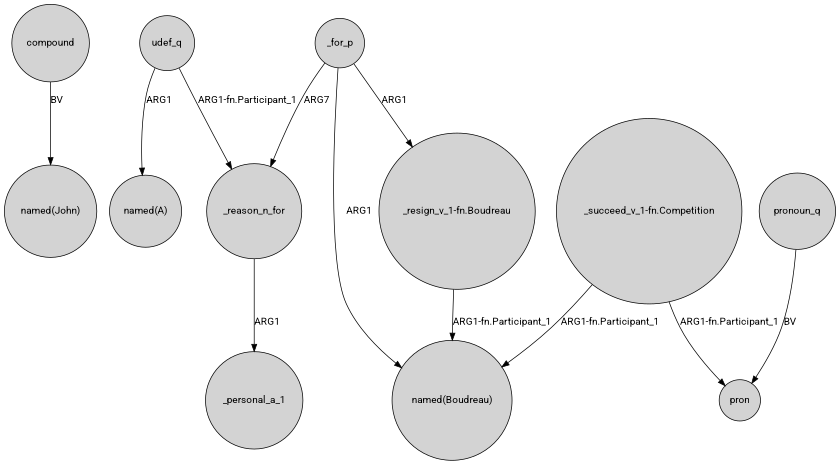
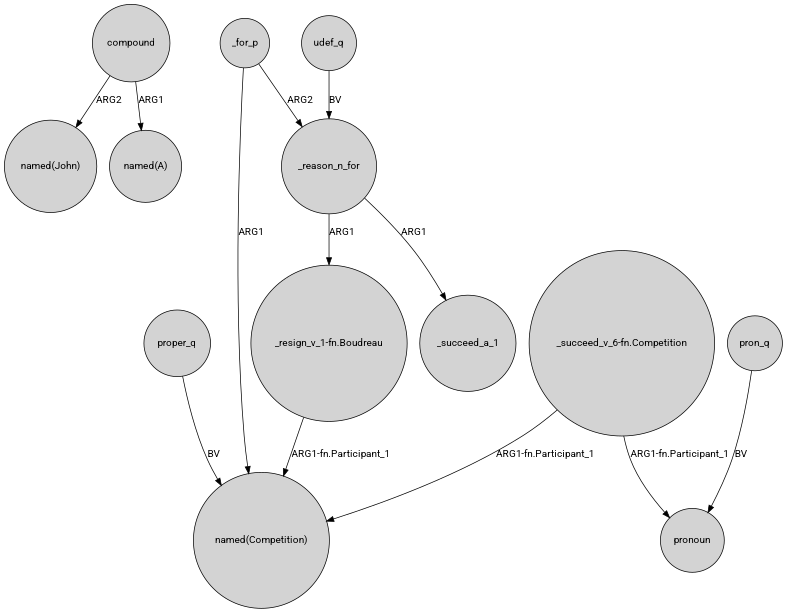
(57, 100) -> (109, 100)
(247, 100) -> (336, 100)
(317, 100) -> (300, 100)
(381, 103) -> (329, 236)
(143, 117) -> (138, 103)
(649, 211) -> (622, 343)
(797, 211) -> (755, 343)
none -> (177, 343)
(254, 400) -> (468, 343)
(452, 400) -> (261, 540)
(740, 400) -> (692, 540)
